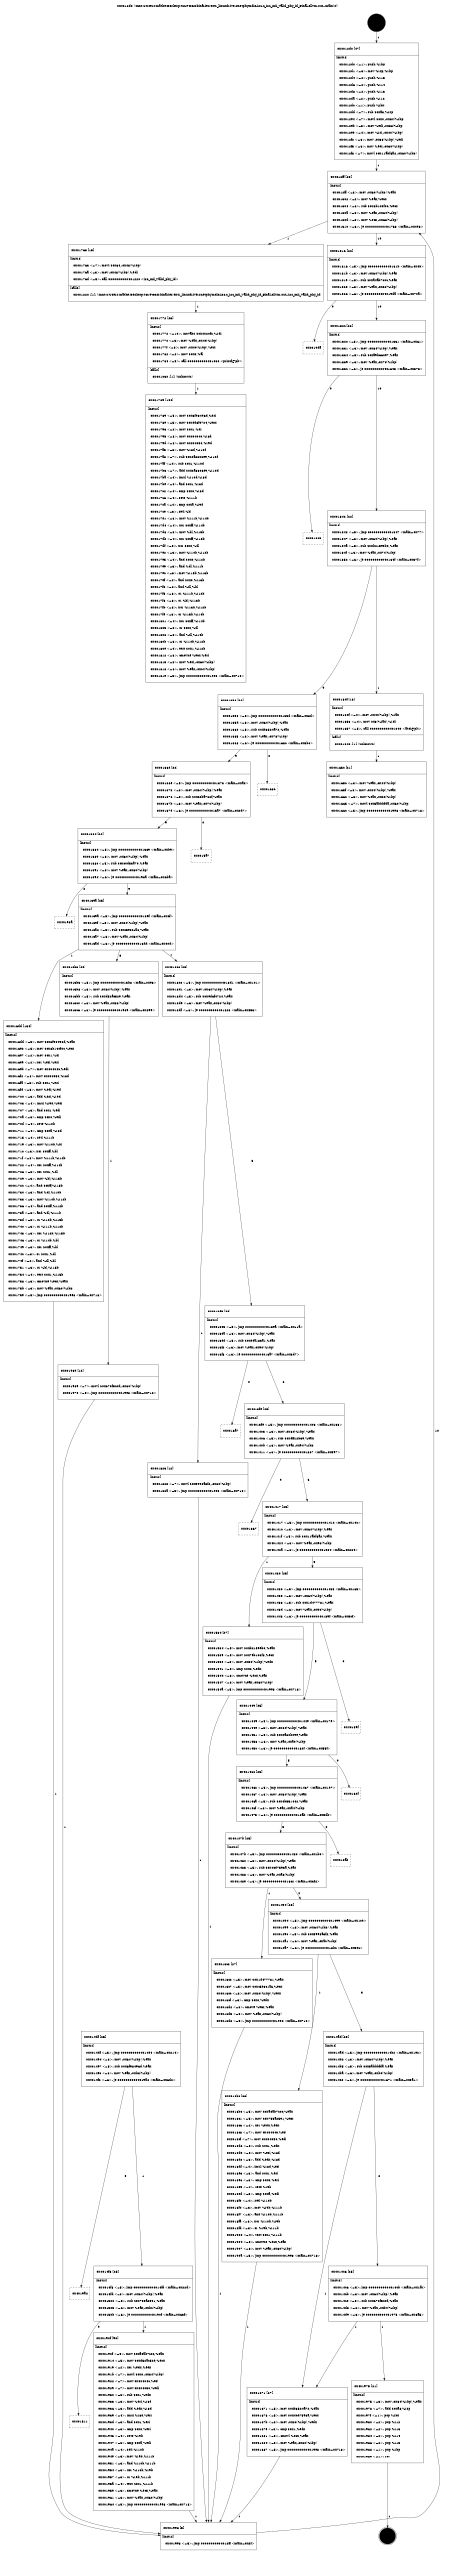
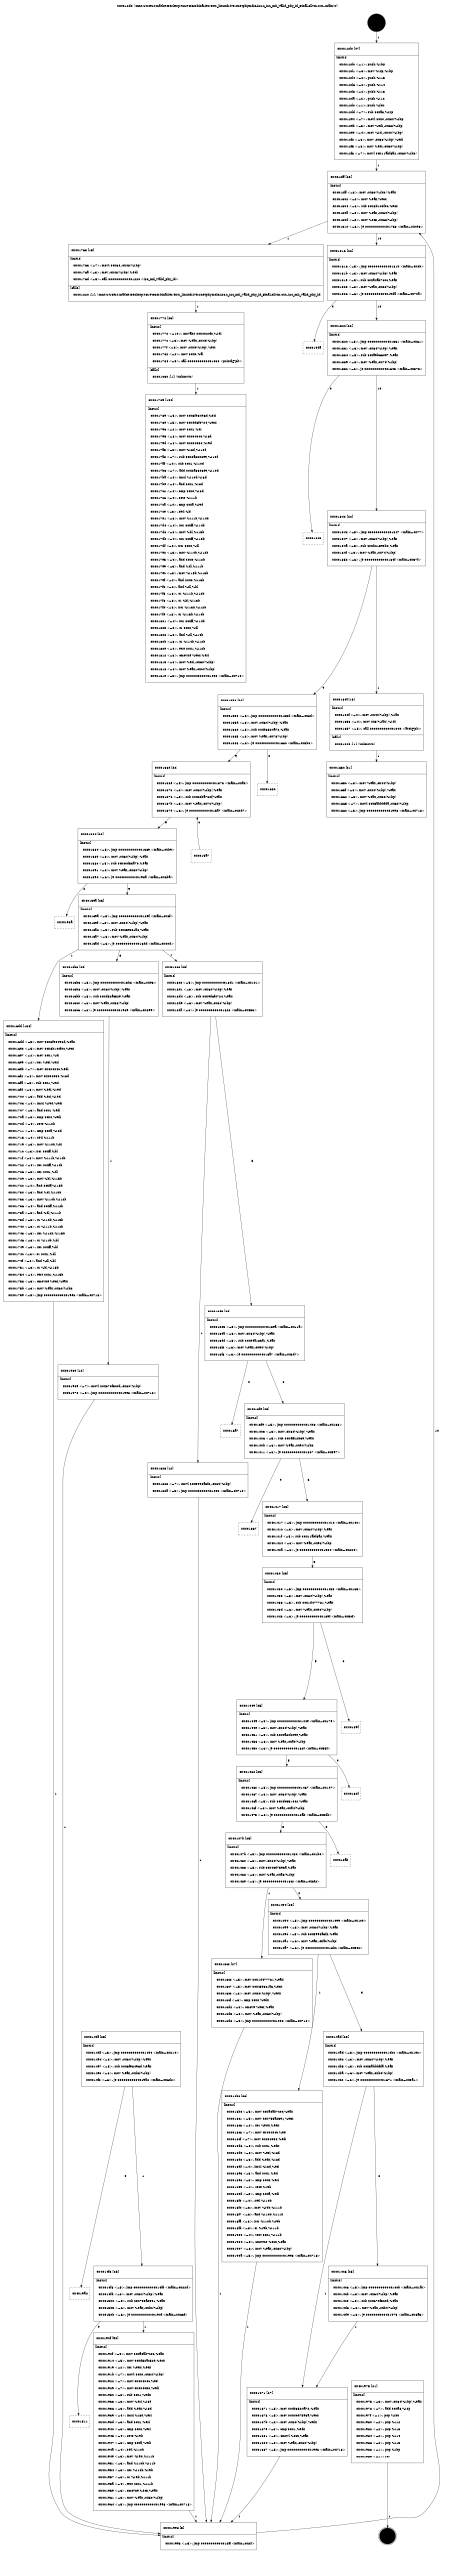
(201, 832) -> (198, 835)
(253, 1661) -> none
(382, 2350) -> none
